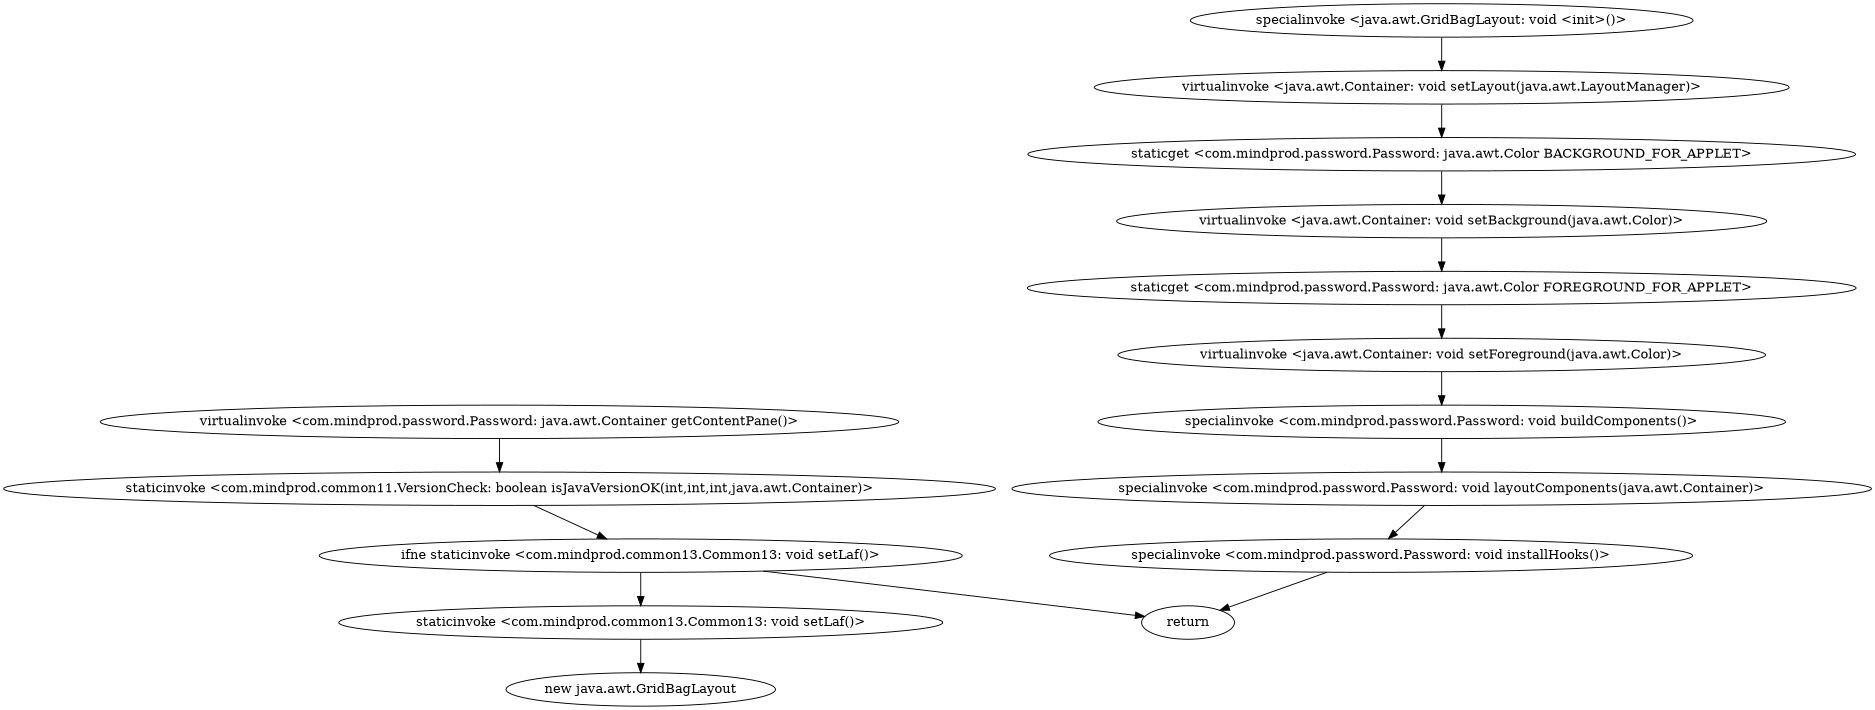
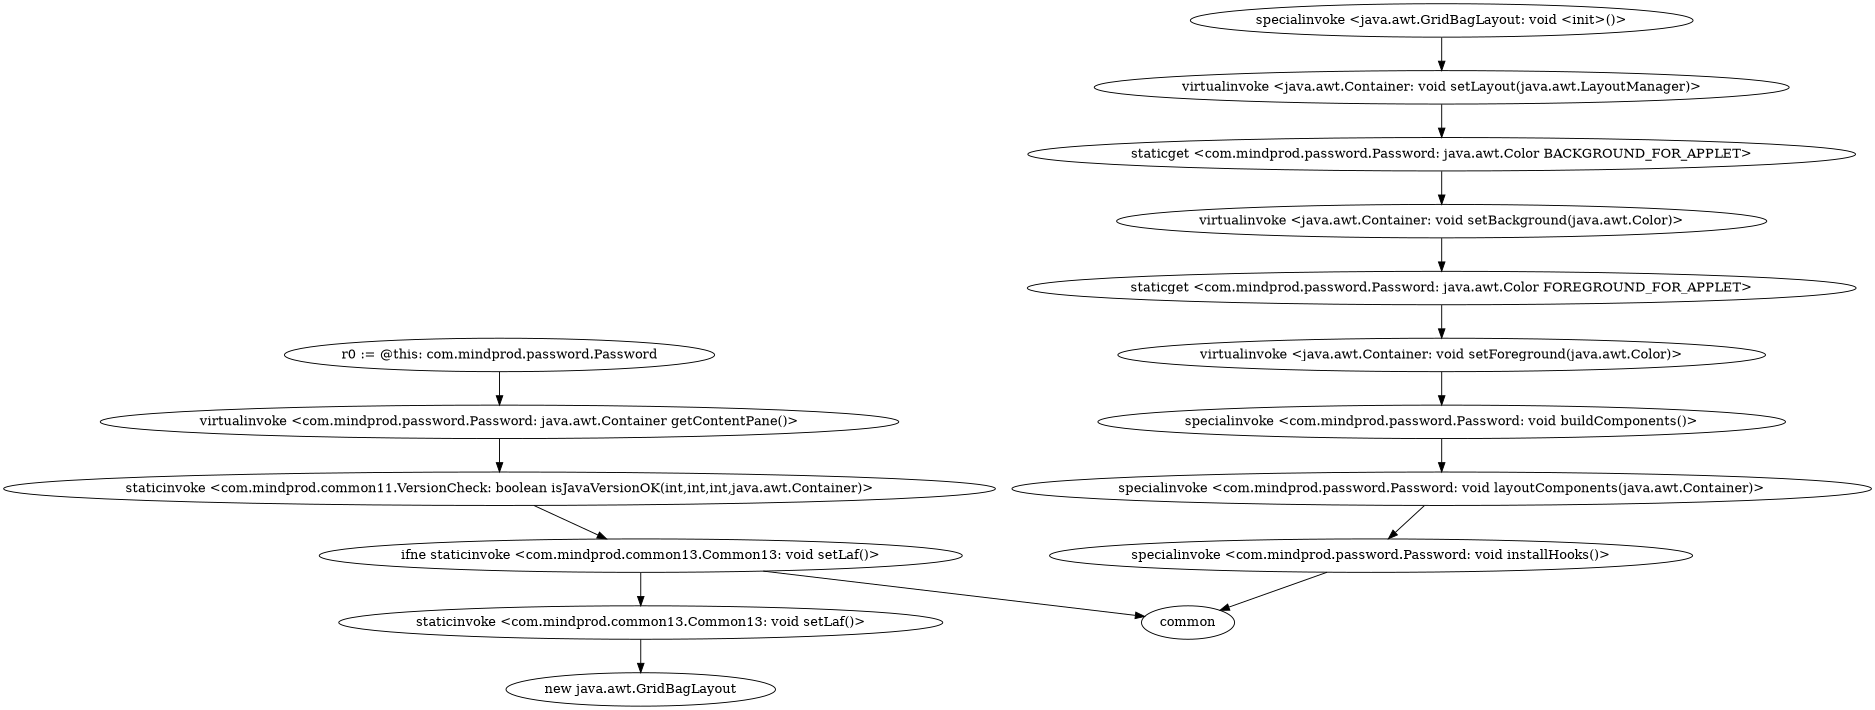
none -> (500, 355)
(1188, 623) -> (1188, 623)
